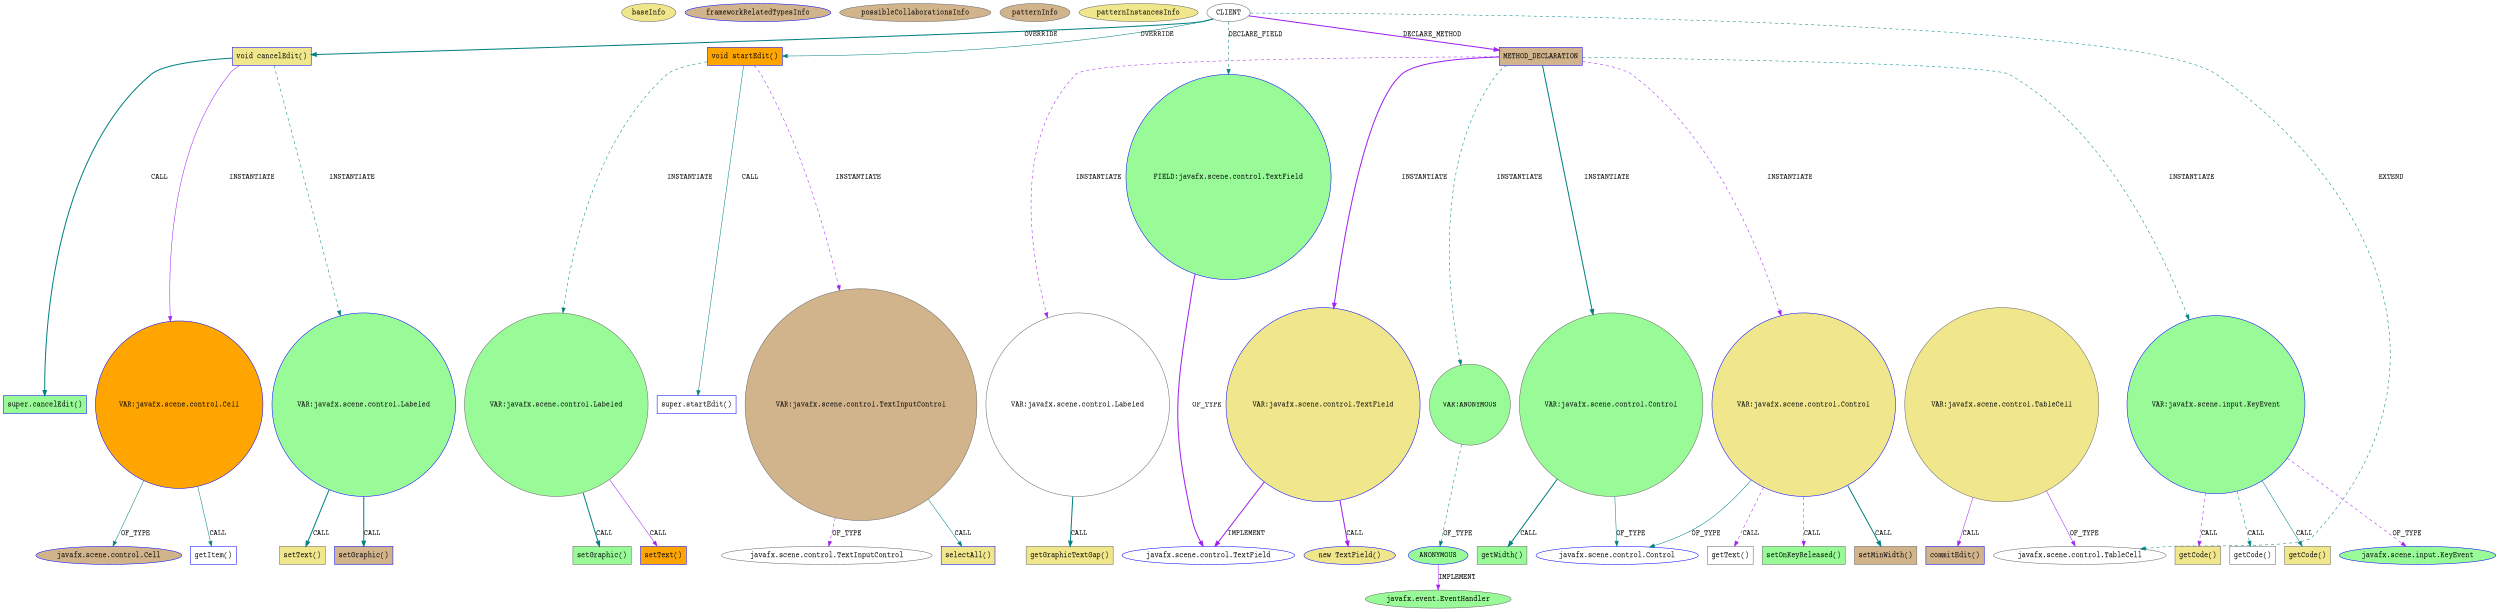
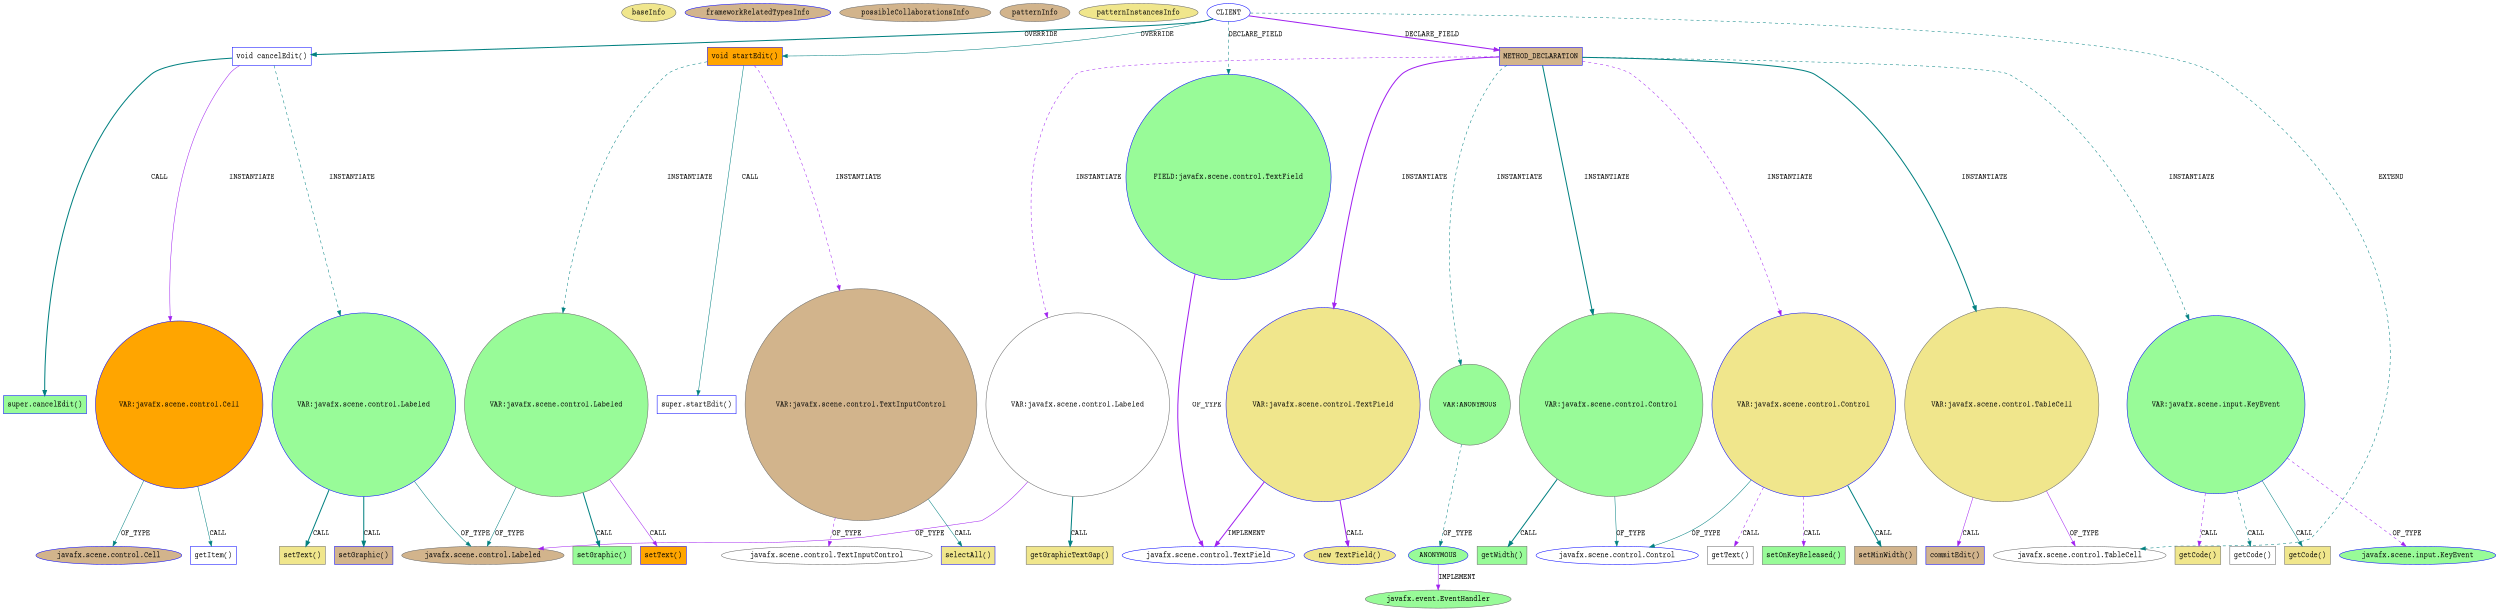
(1229, 13) -> (1229, 13)
(1432, 34) -> (1432, 34)
(272, 56) -> (272, 56)
none -> (1836, 90)
none -> (483, 555)
